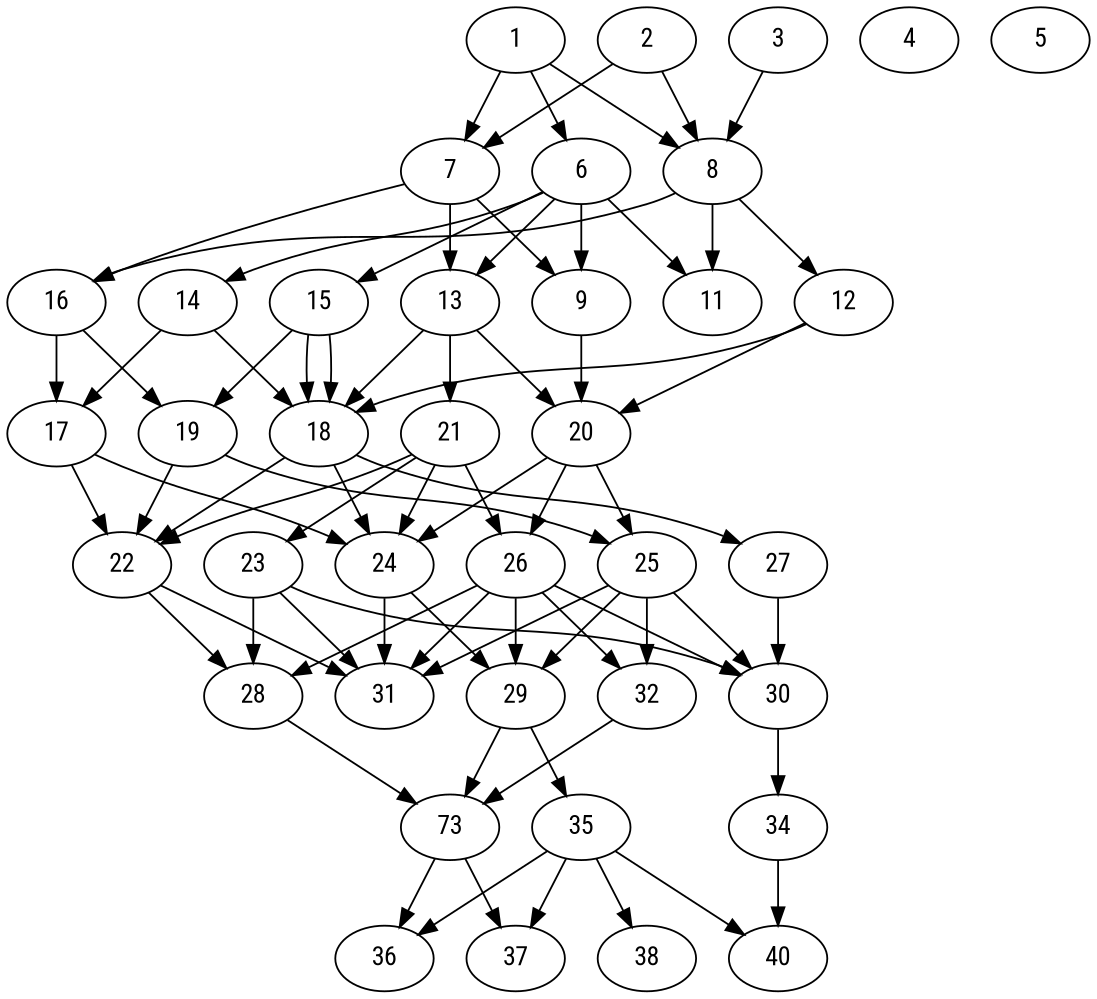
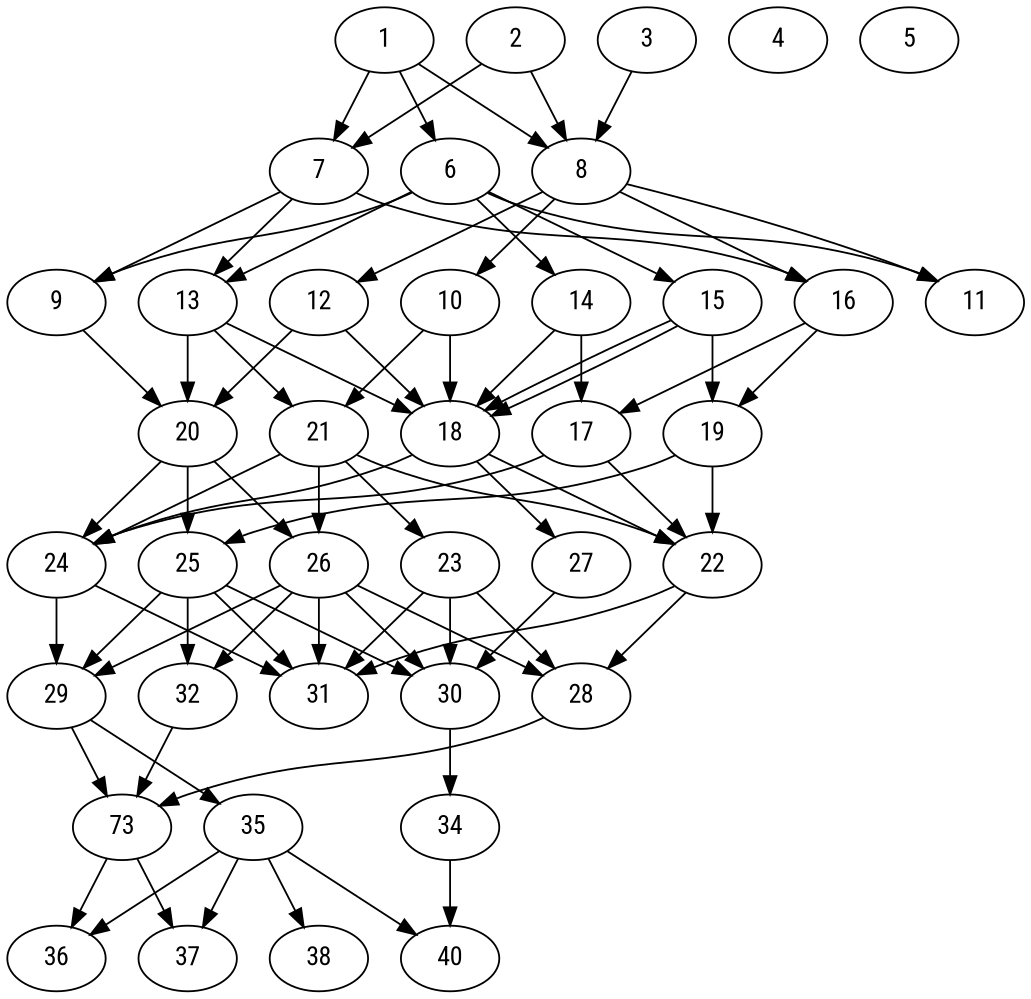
none -> (450, 302)
